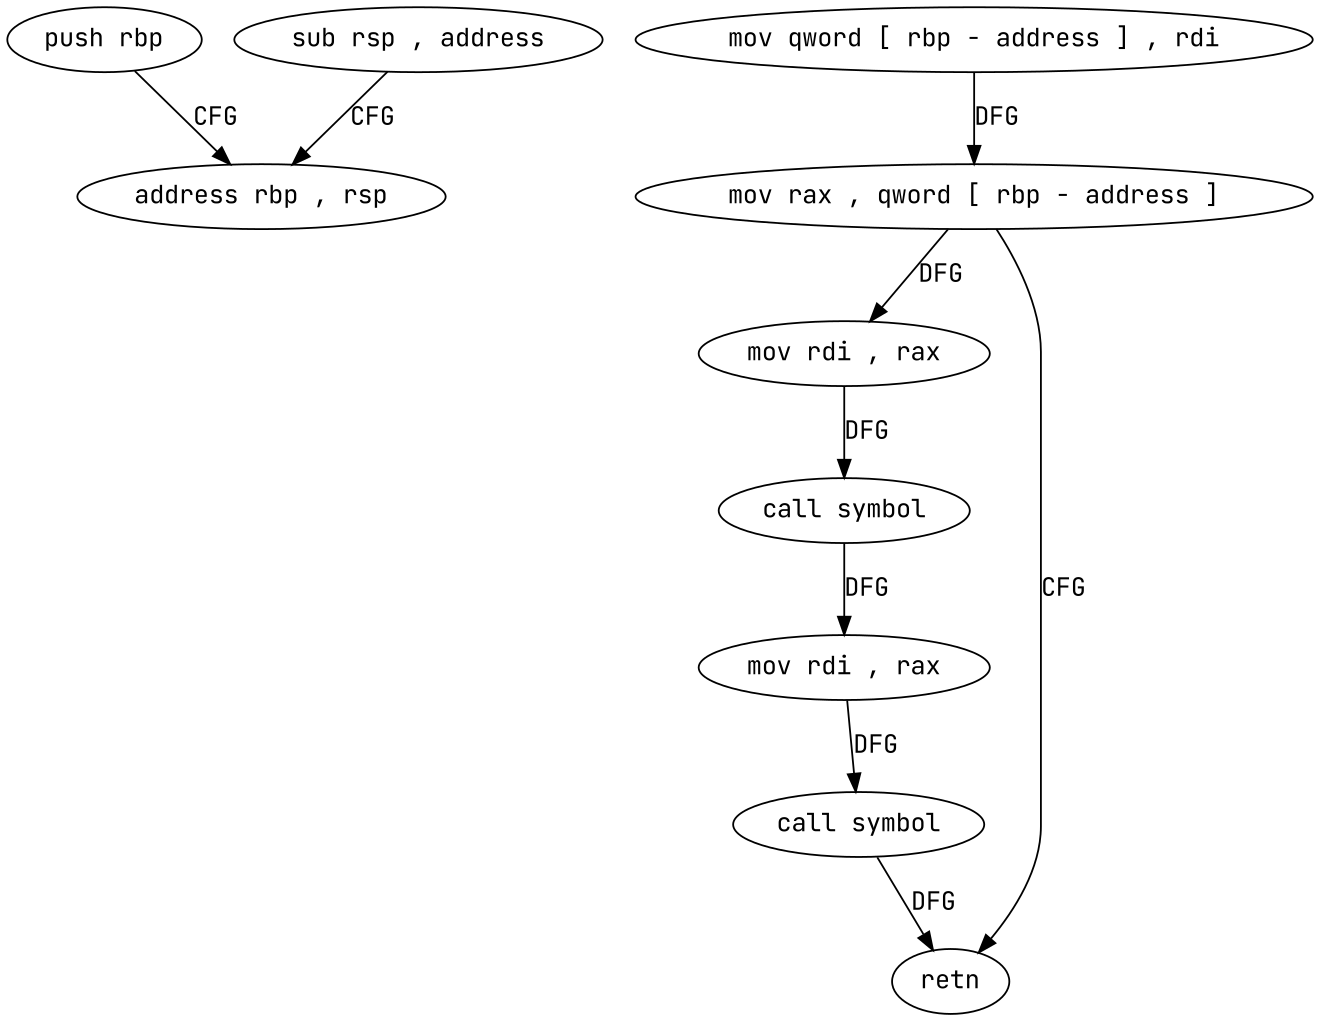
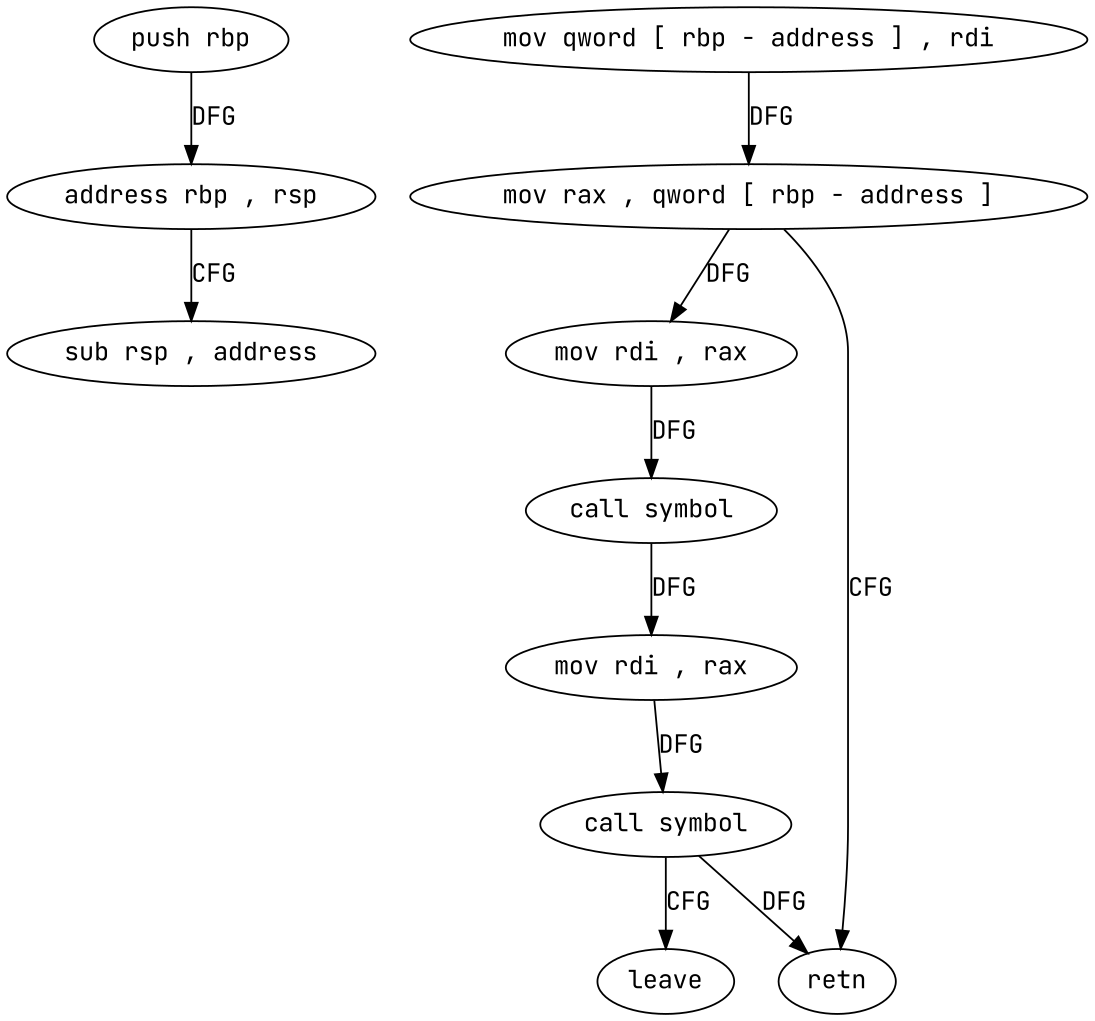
(346, 112) -> (191, 266)
(216, 118) -> (214, 118)
none -> (666, 981)
